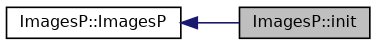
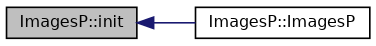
(218, 23) -> (175, 23)
